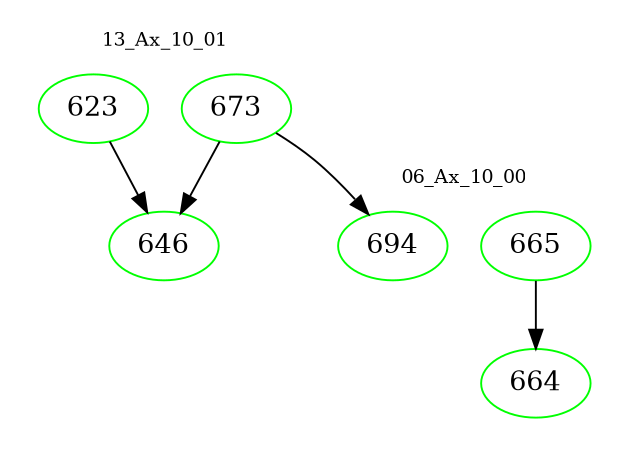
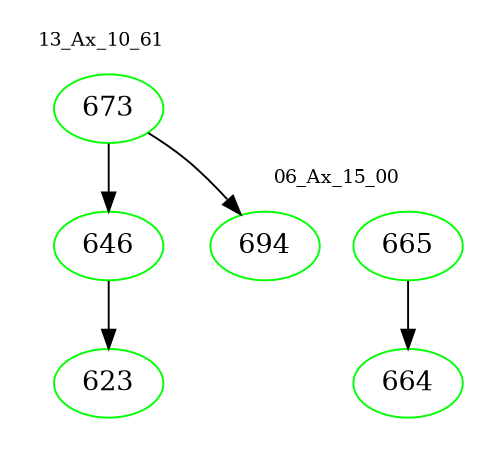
(165, 41) -> (101, 41)
(124, 168) -> (109, 305)
(464, 178) -> (337, 178)
